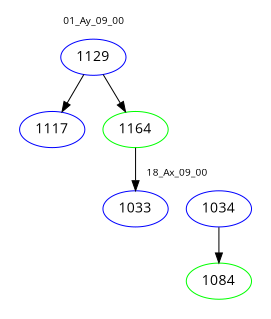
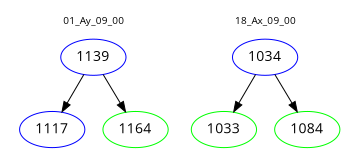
(93, 57) -> (93, 57)
(136, 170) -> (247, 89)
(136, 209) -> (224, 130)
